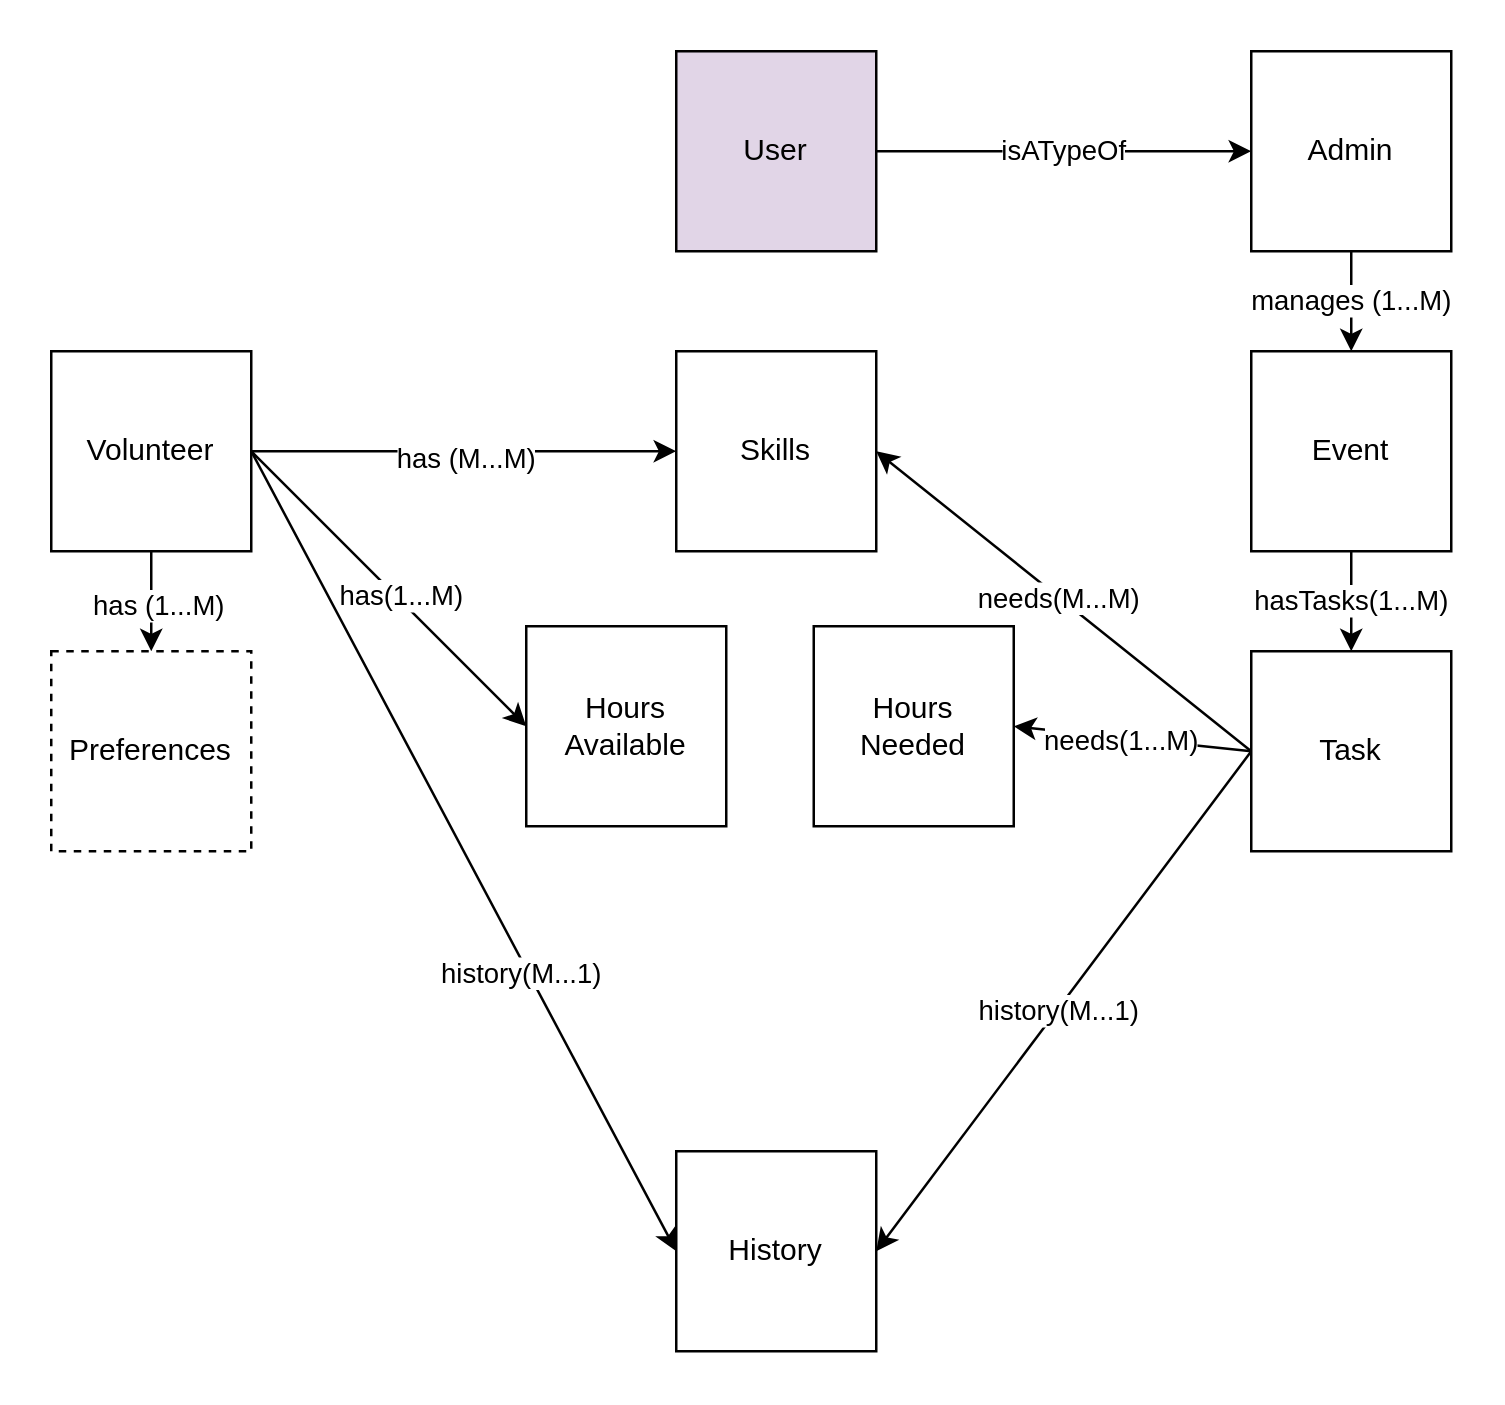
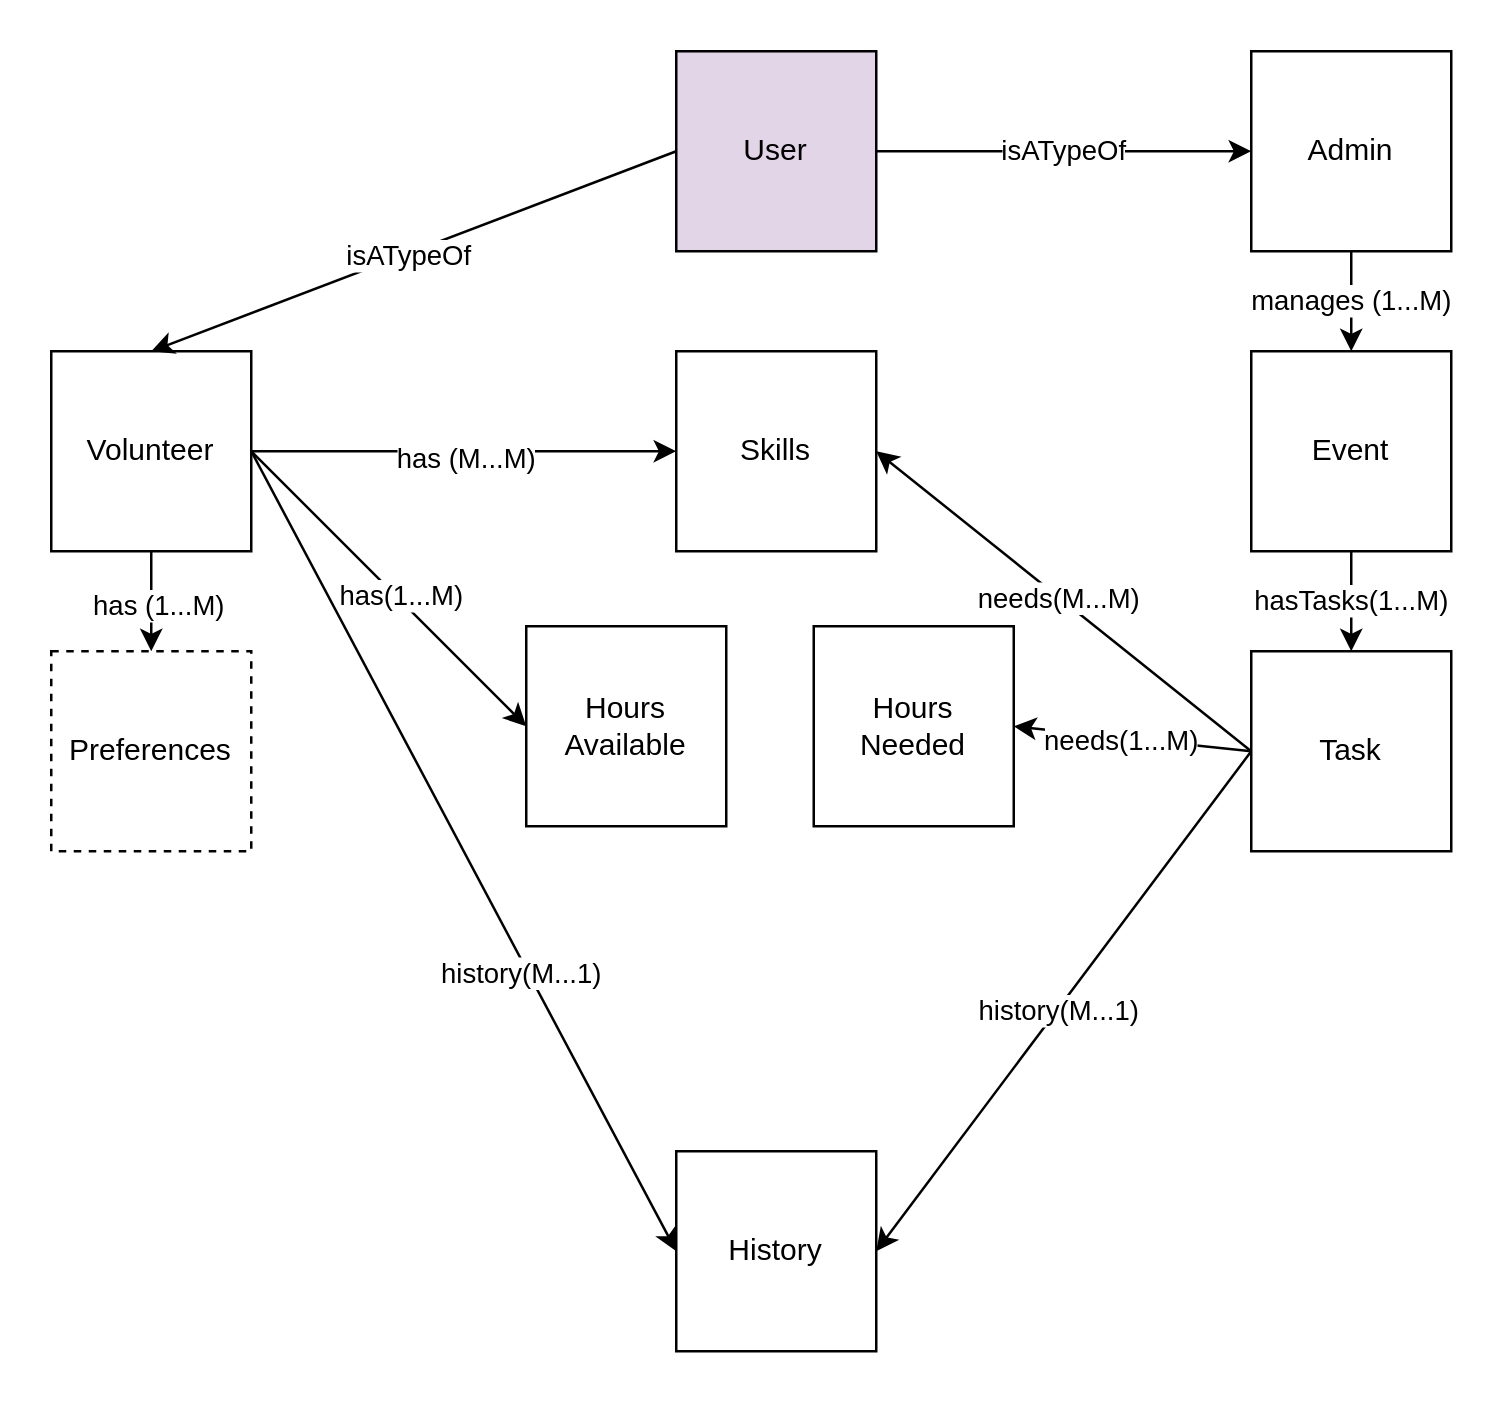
none -> (558, 196)
